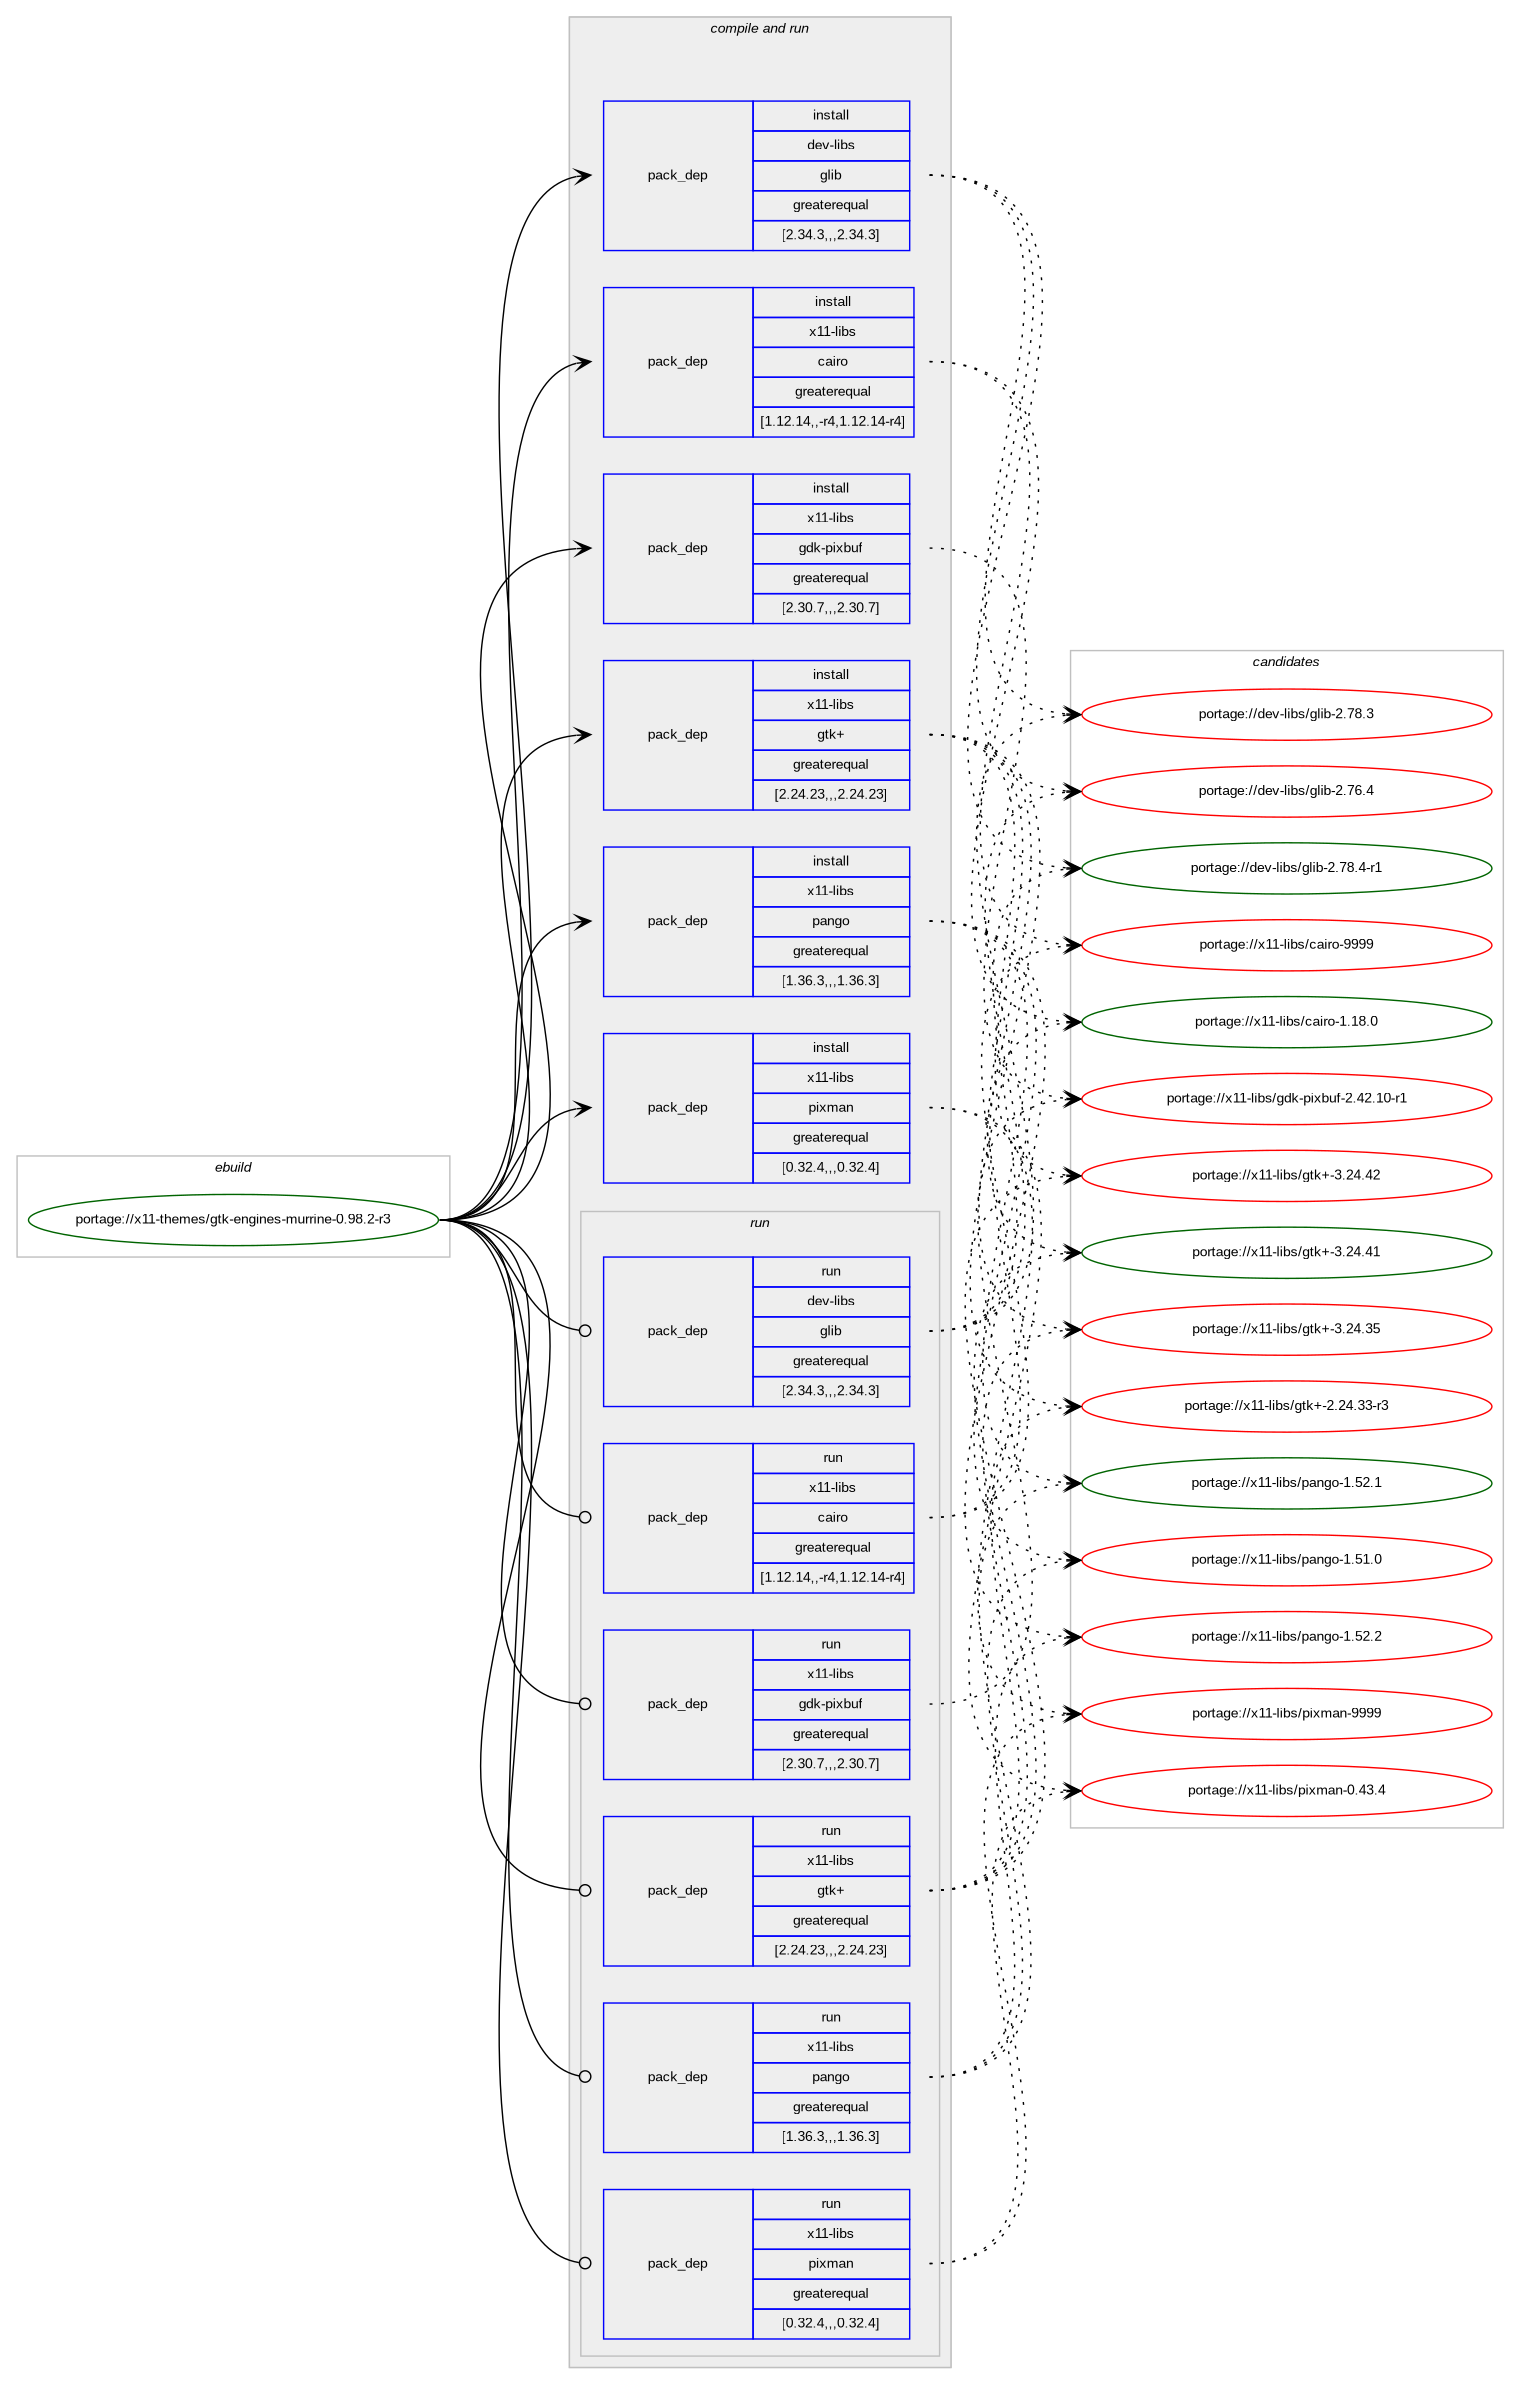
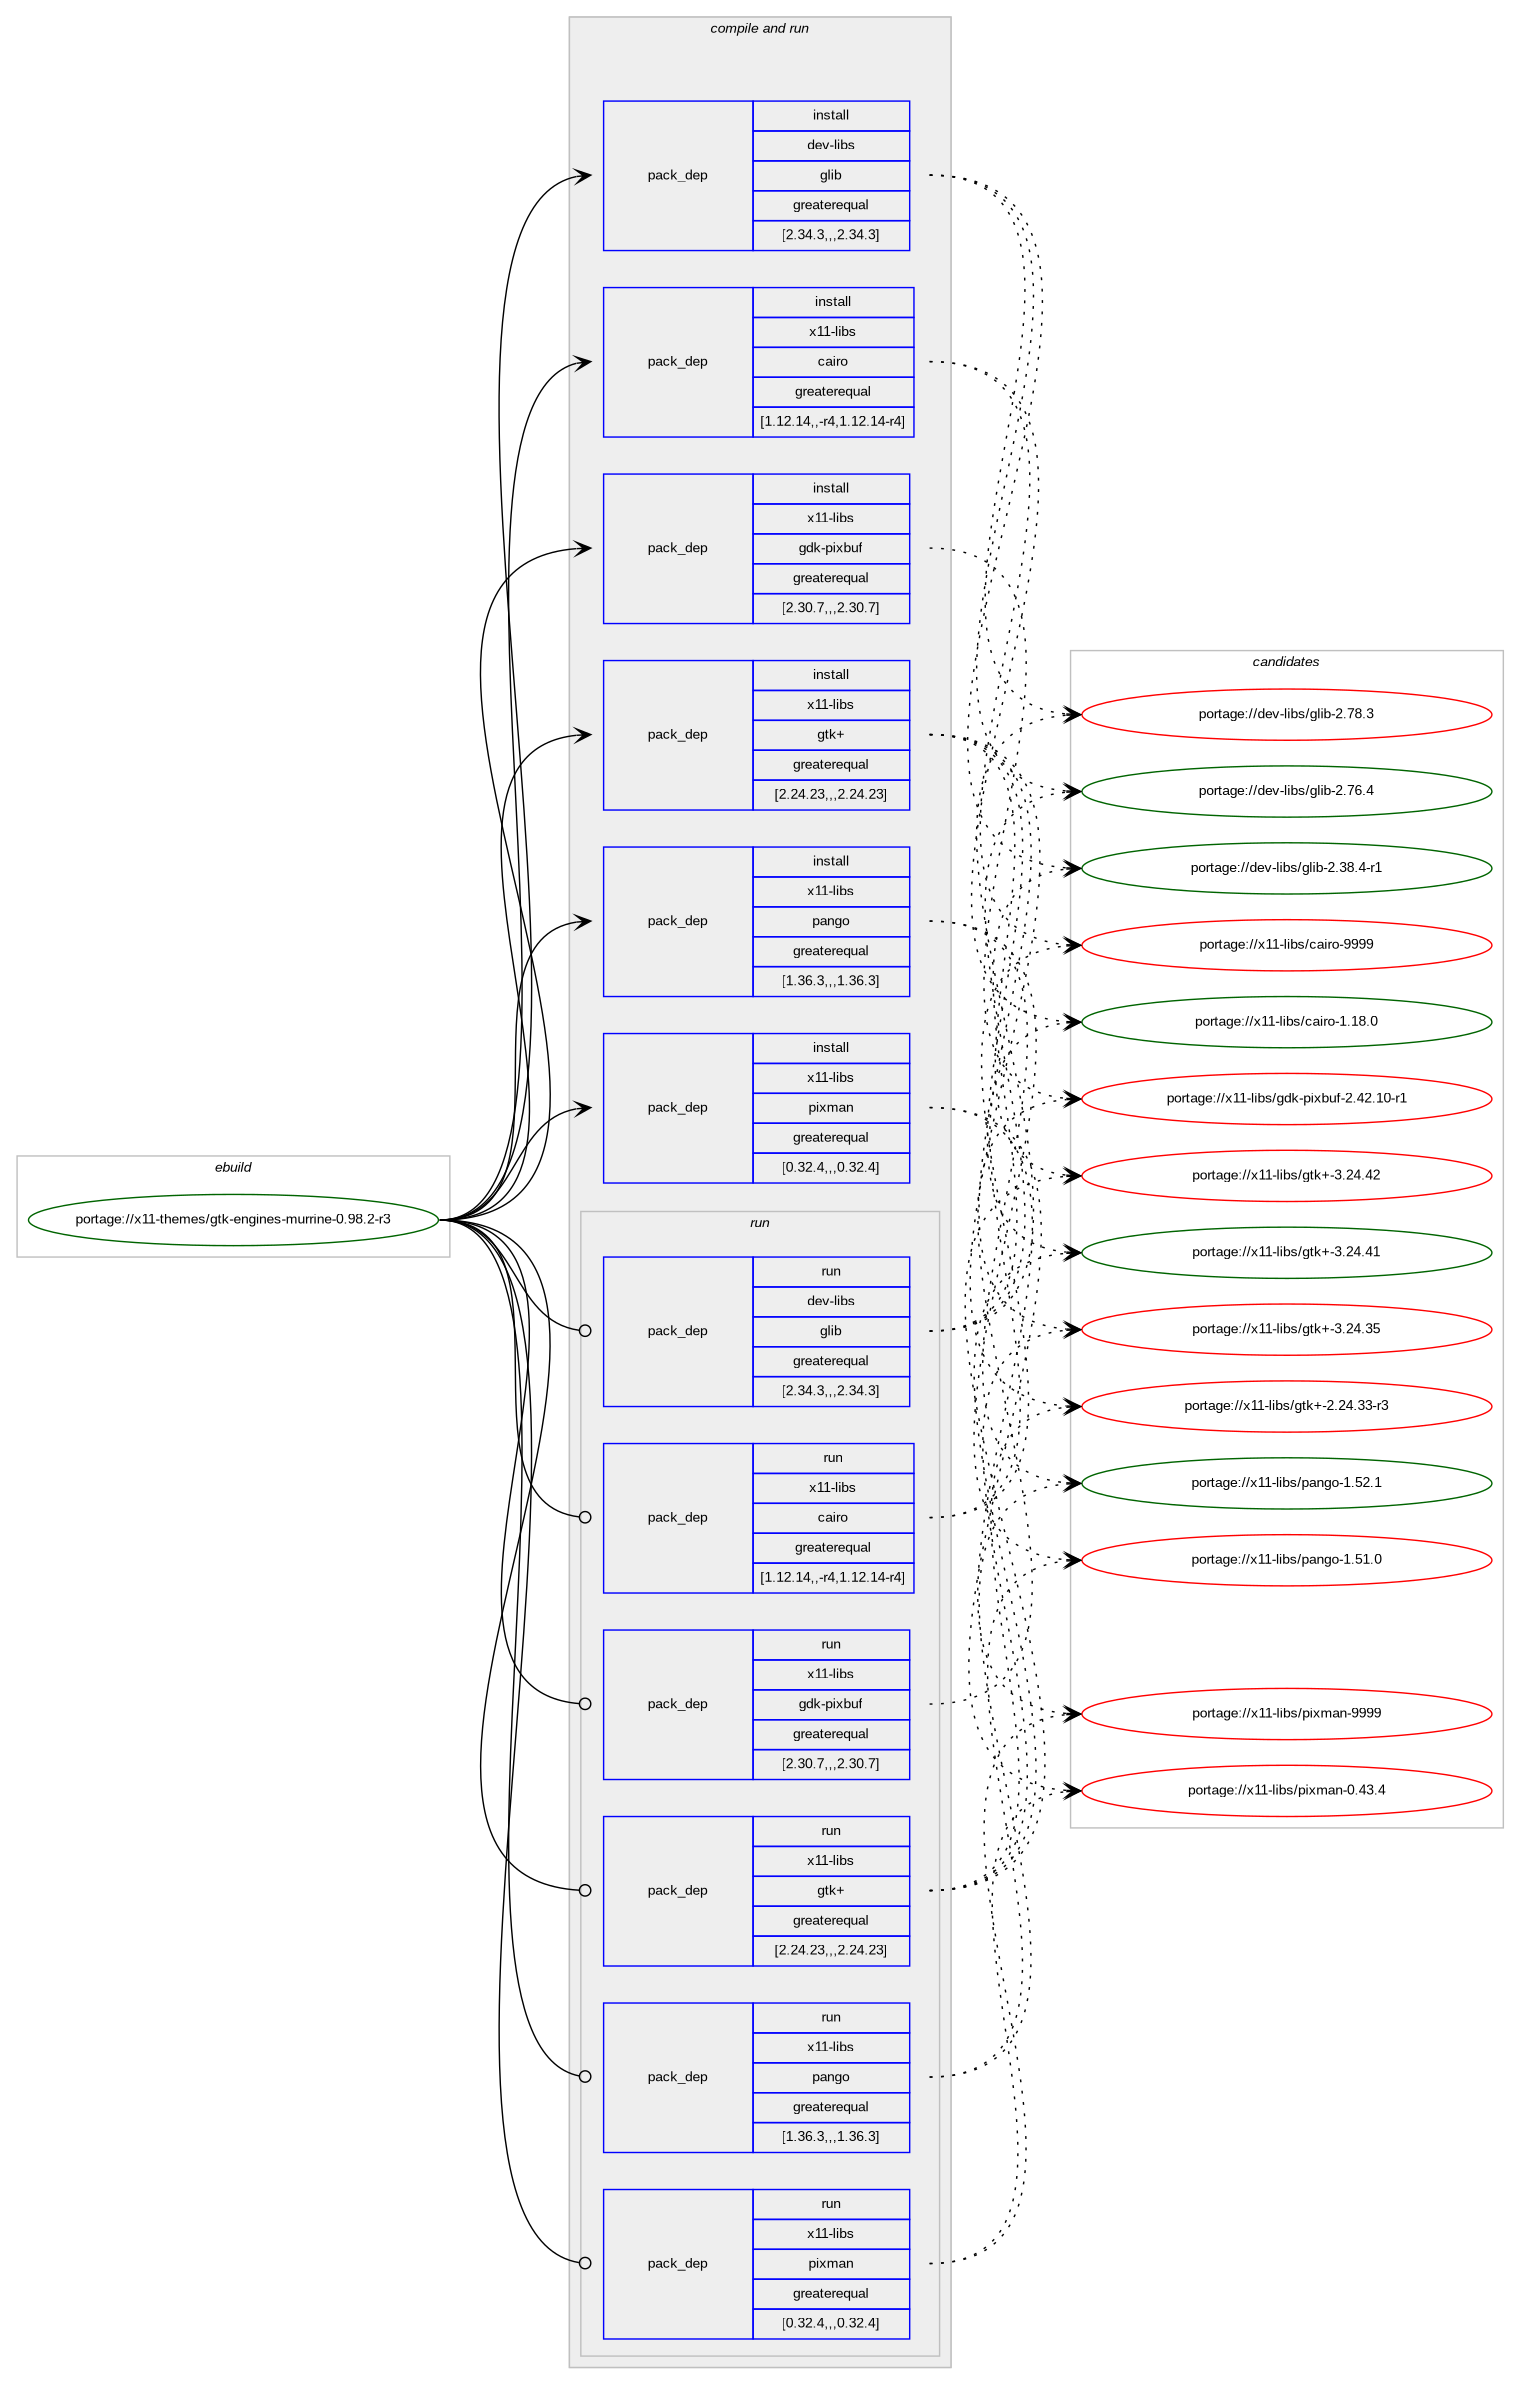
(1287, 792) -> (1287, 792)
(1287, 868) -> (1287, 868)
(1287, 1637) -> none
